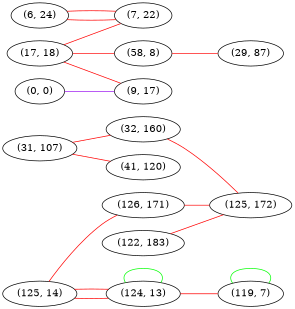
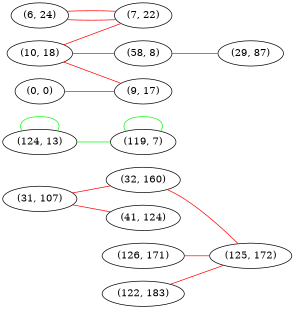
(40, 53) -> (40, 53)
(143, 167) -> (143, 218)
(40, 294) -> none
(199, 294) -> (94, 142)
